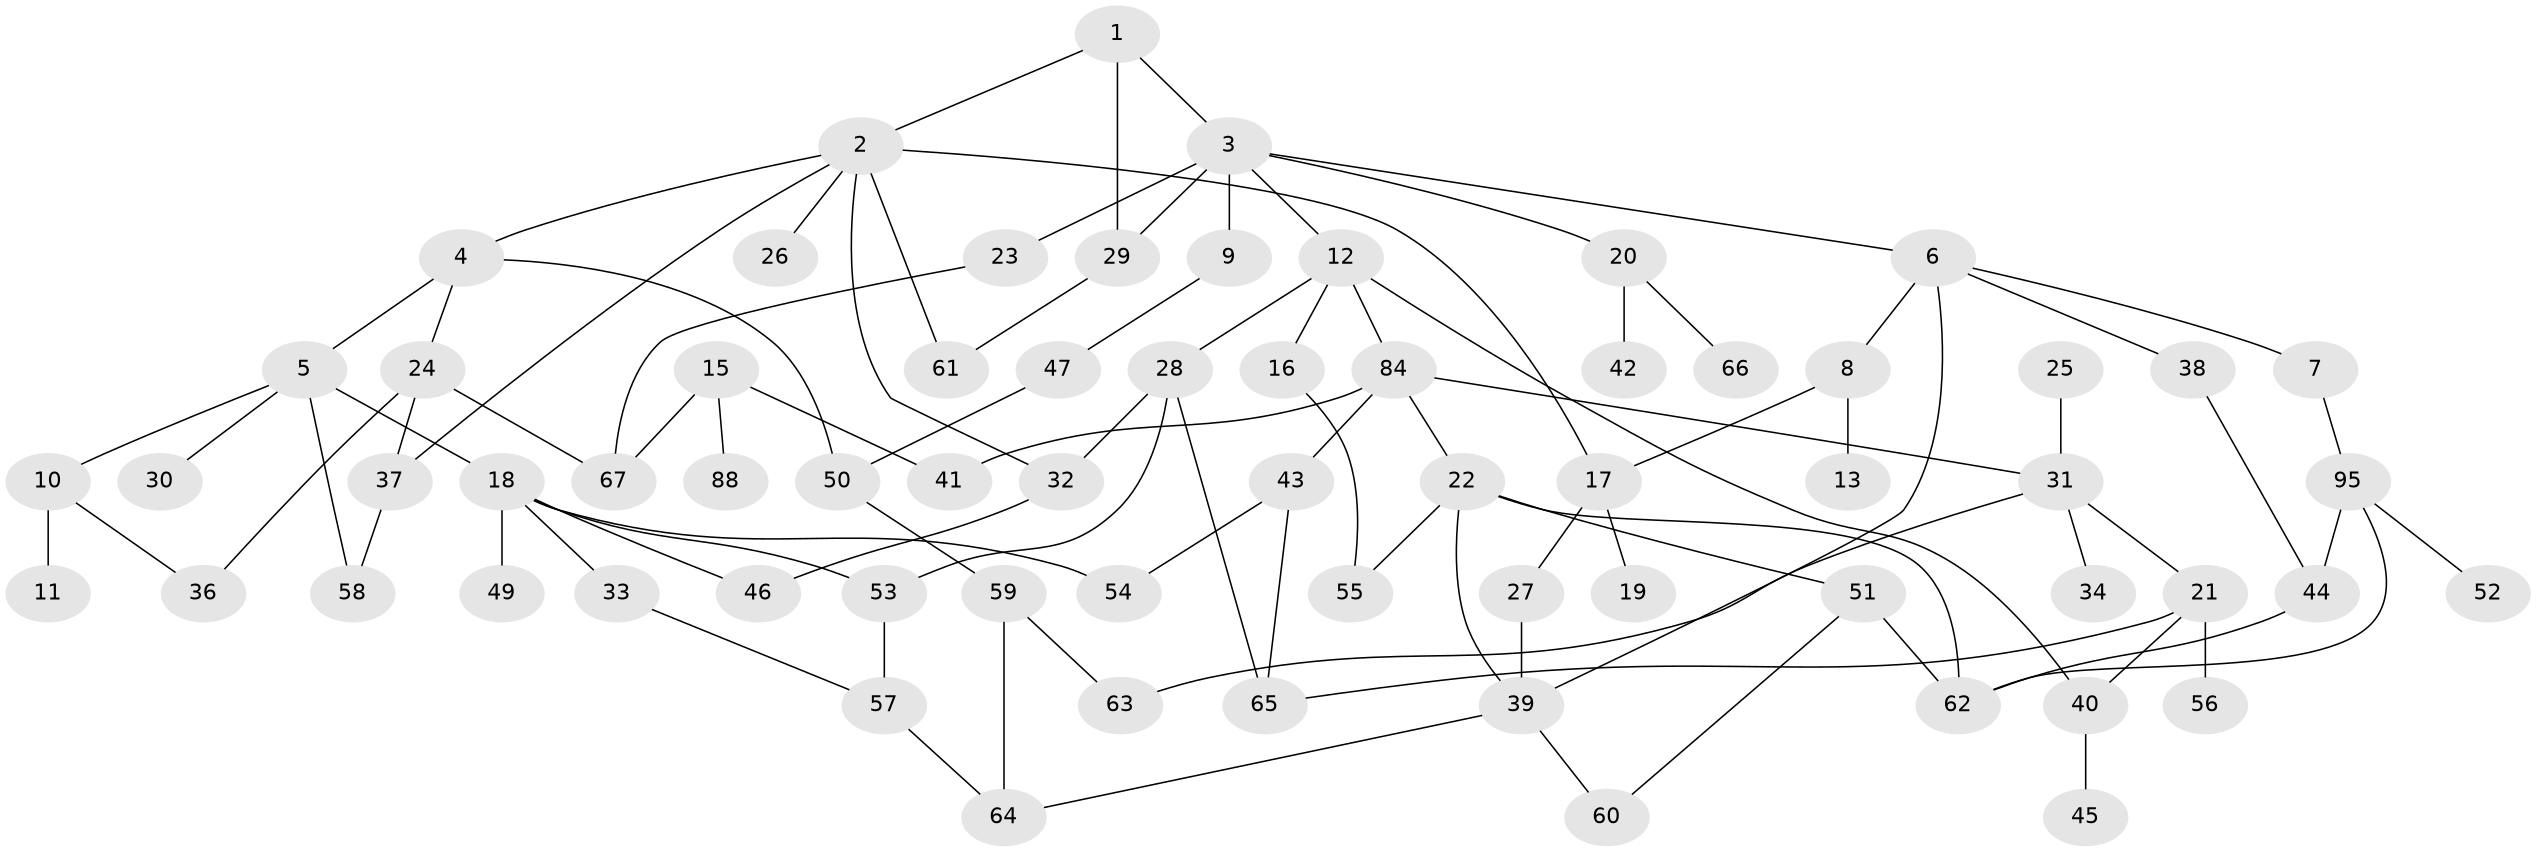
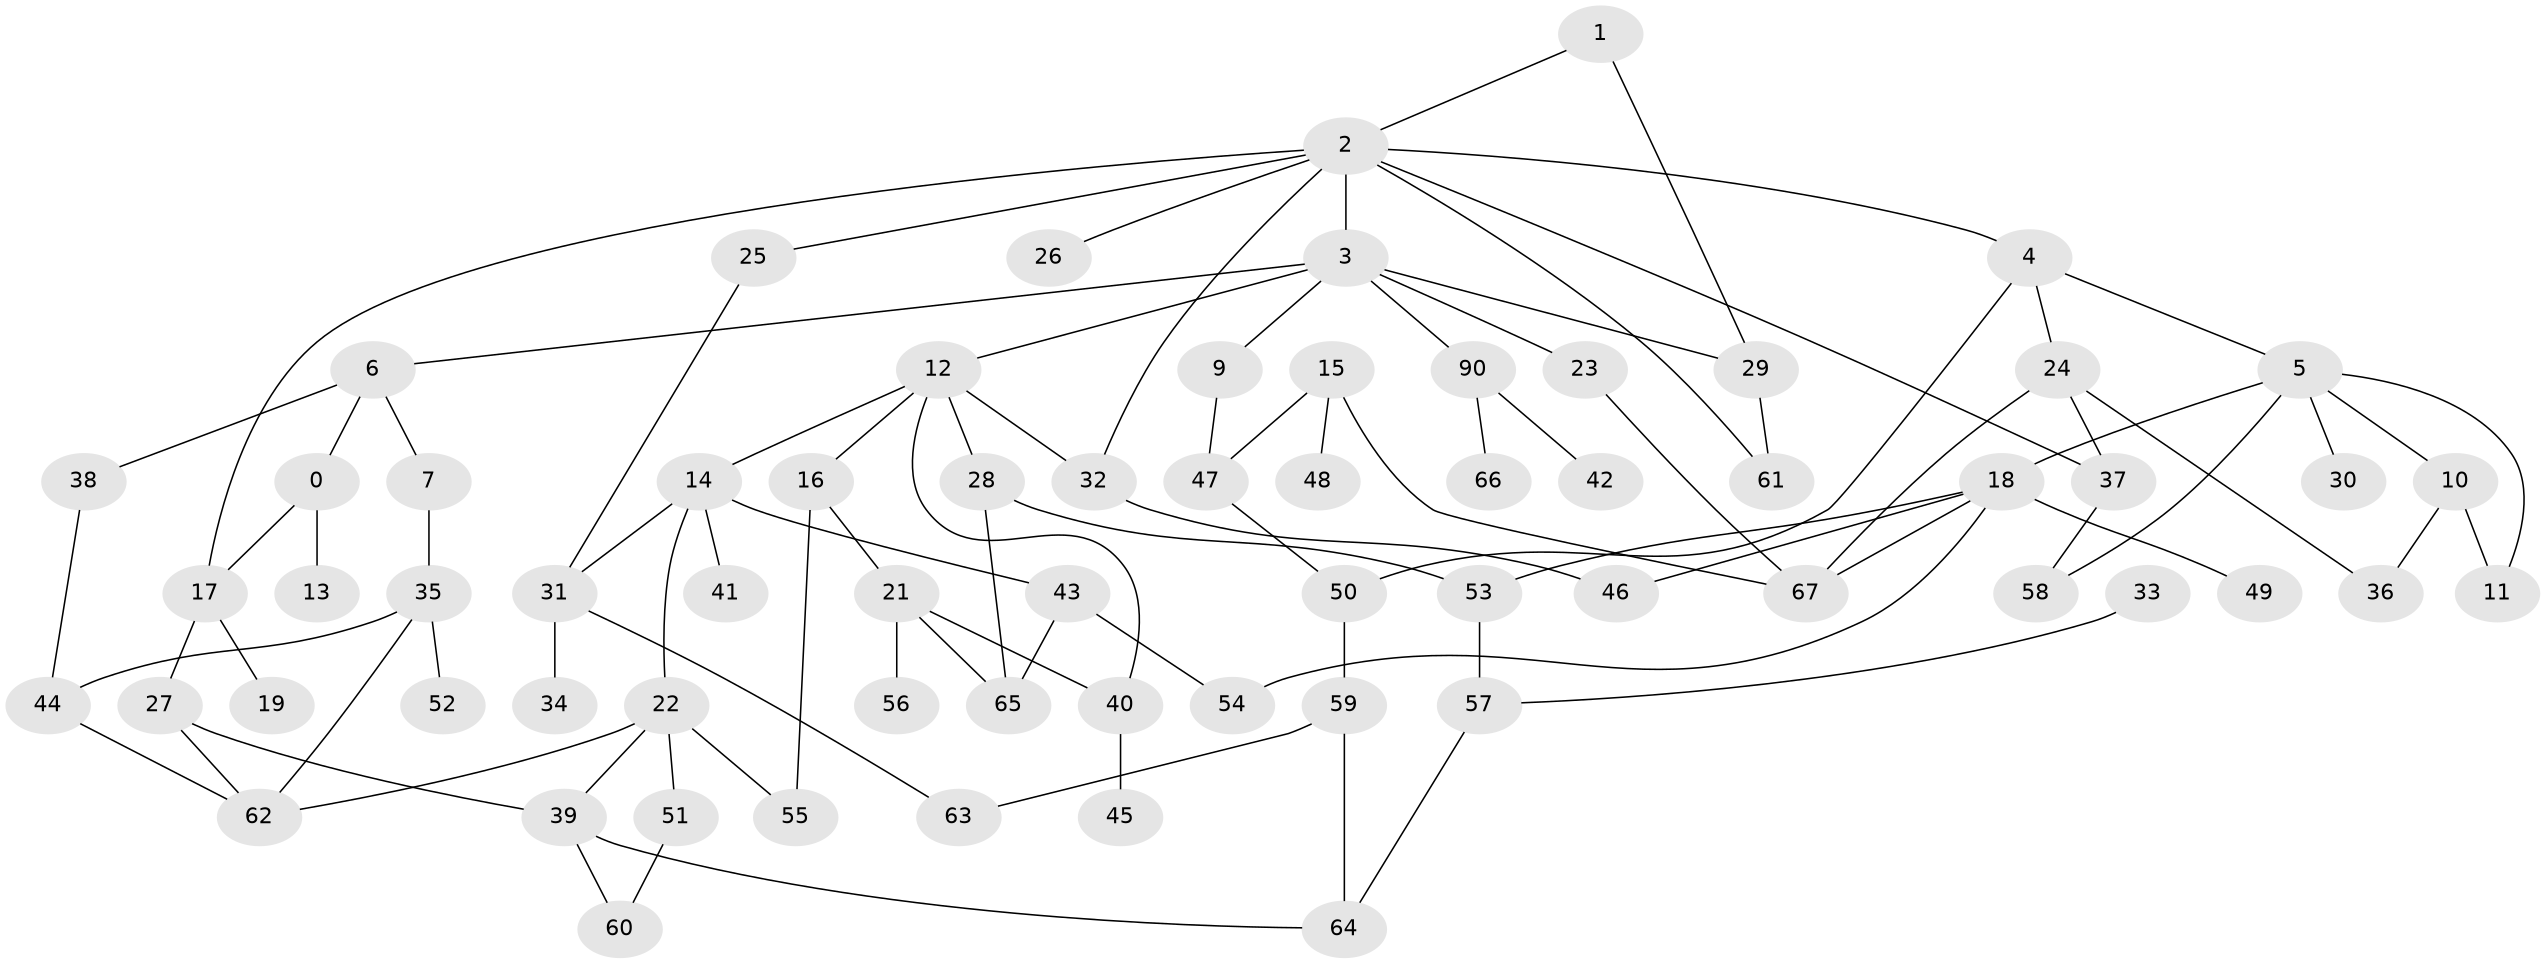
(1173, 90) -> (1346, 202)
none -> (1050, 202)
(1624, 258) -> (1473, 370)
(1394, 370) -> (699, 482)
(1848, 370) -> (317, 482)
(1122, 419) -> (1016, 426)
none -> (2486, 427)
(838, 428) -> (1269, 426)
(726, 482) -> (1318, 482)
(2348, 482) -> (429, 594)
(1889, 521) -> none
(560, 538) -> (1904, 538)
(2133, 538) -> (844, 525)
(1911, 650) -> (210, 762)
